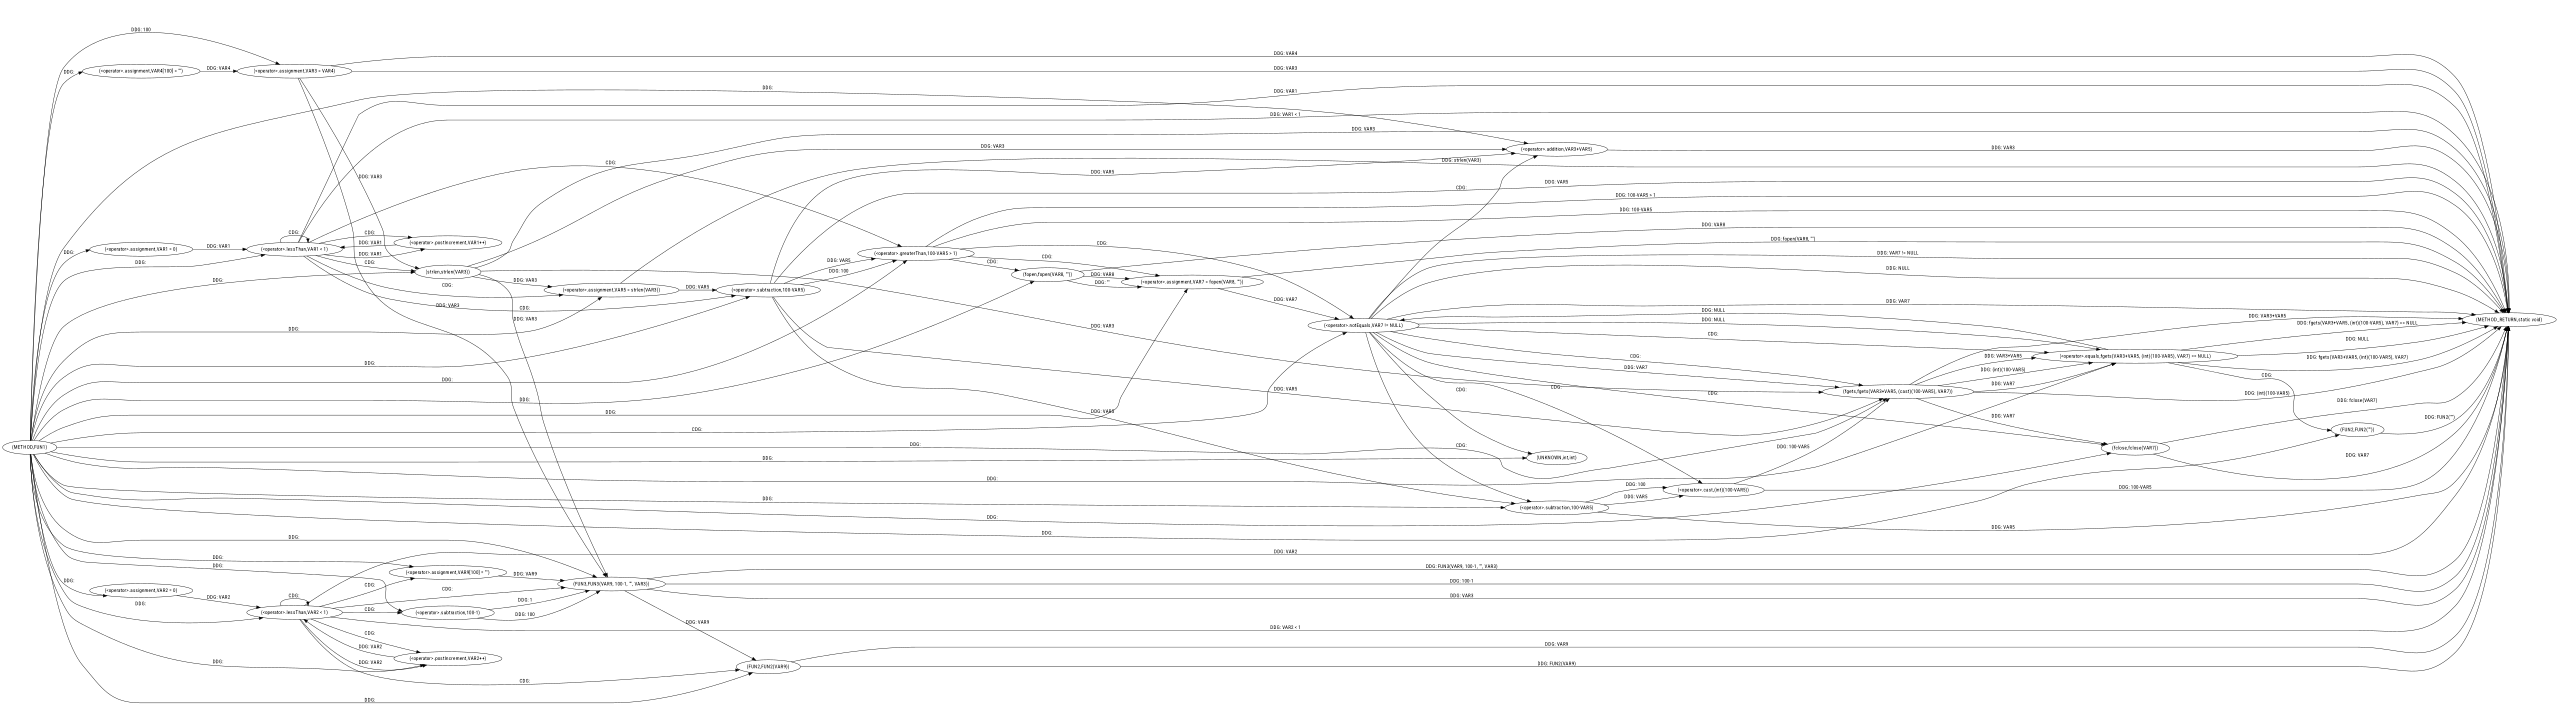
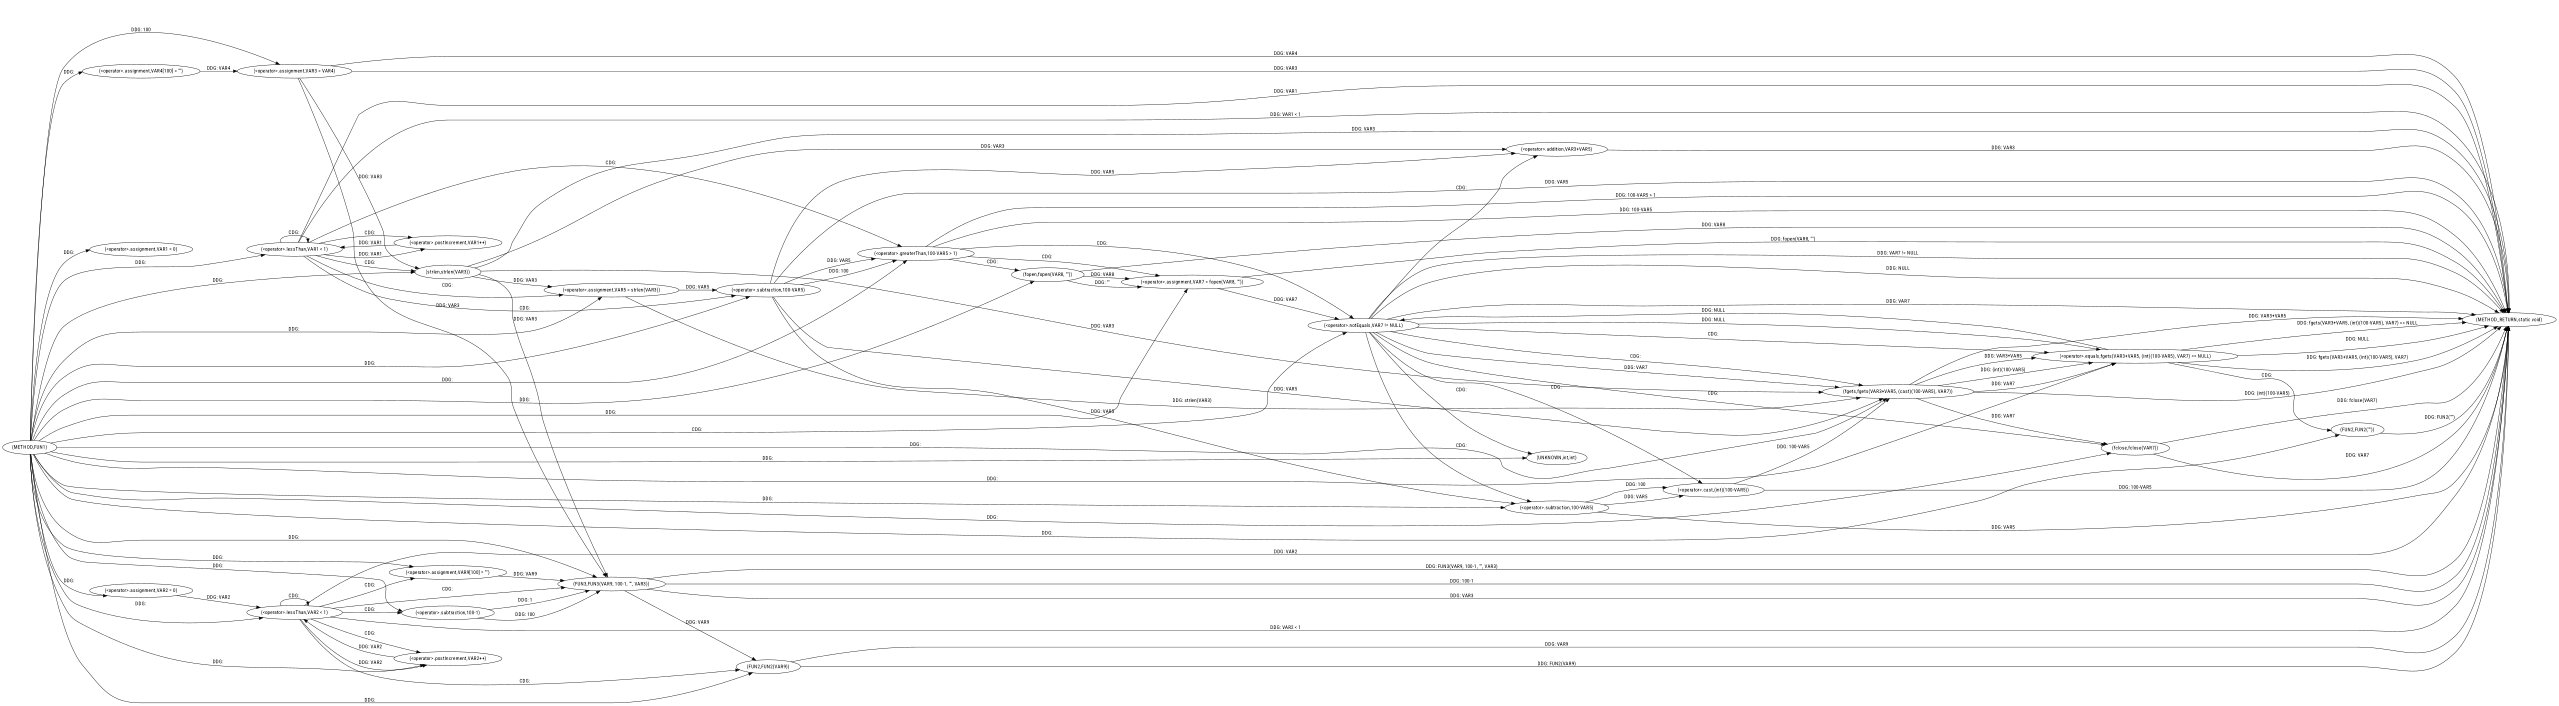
(674, 90) -> none
(1596, 167) -> (1233, 408)
(218, 249) -> none
